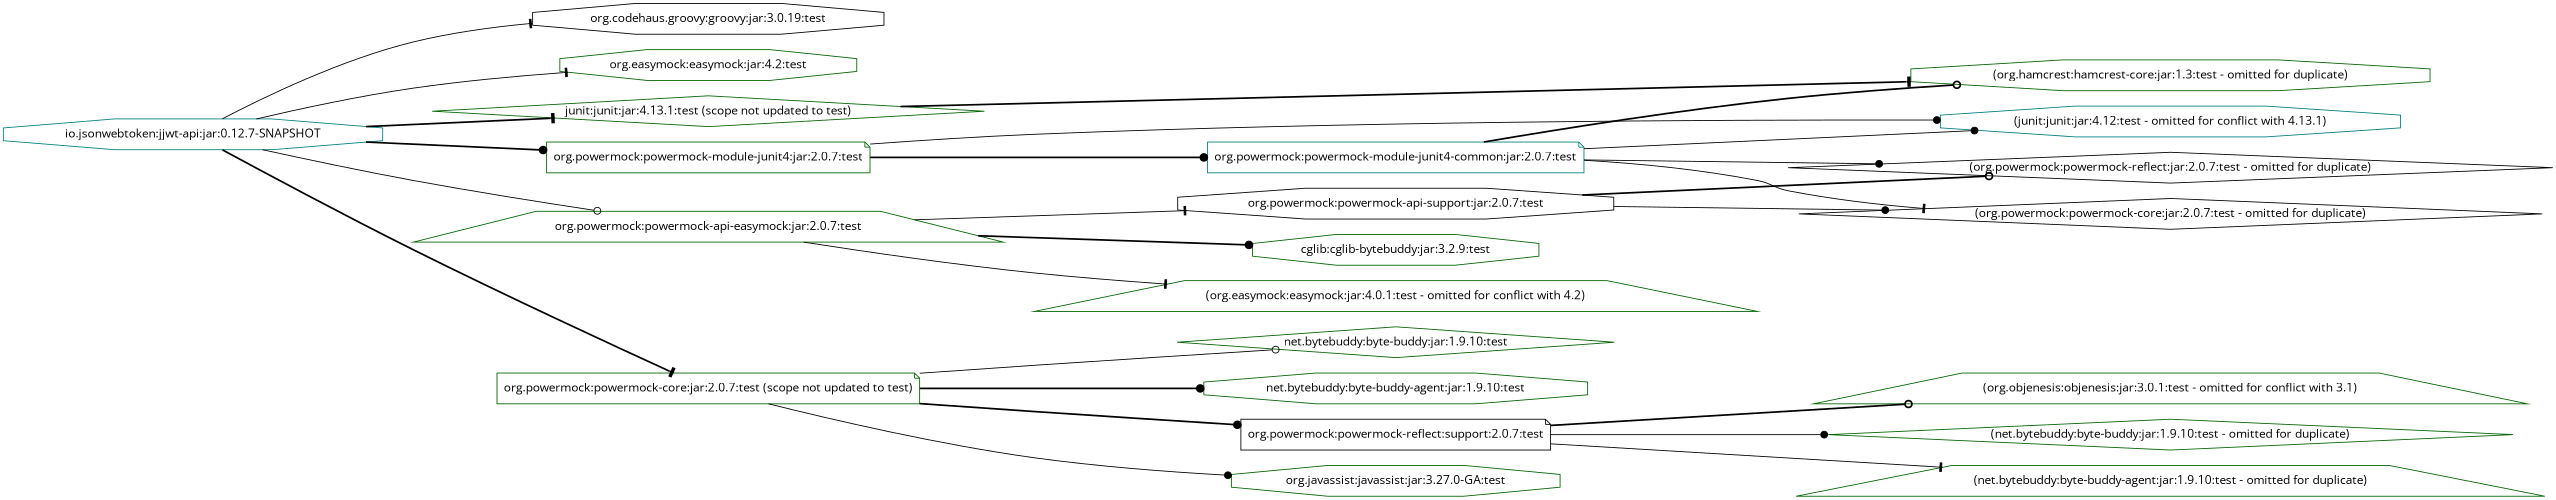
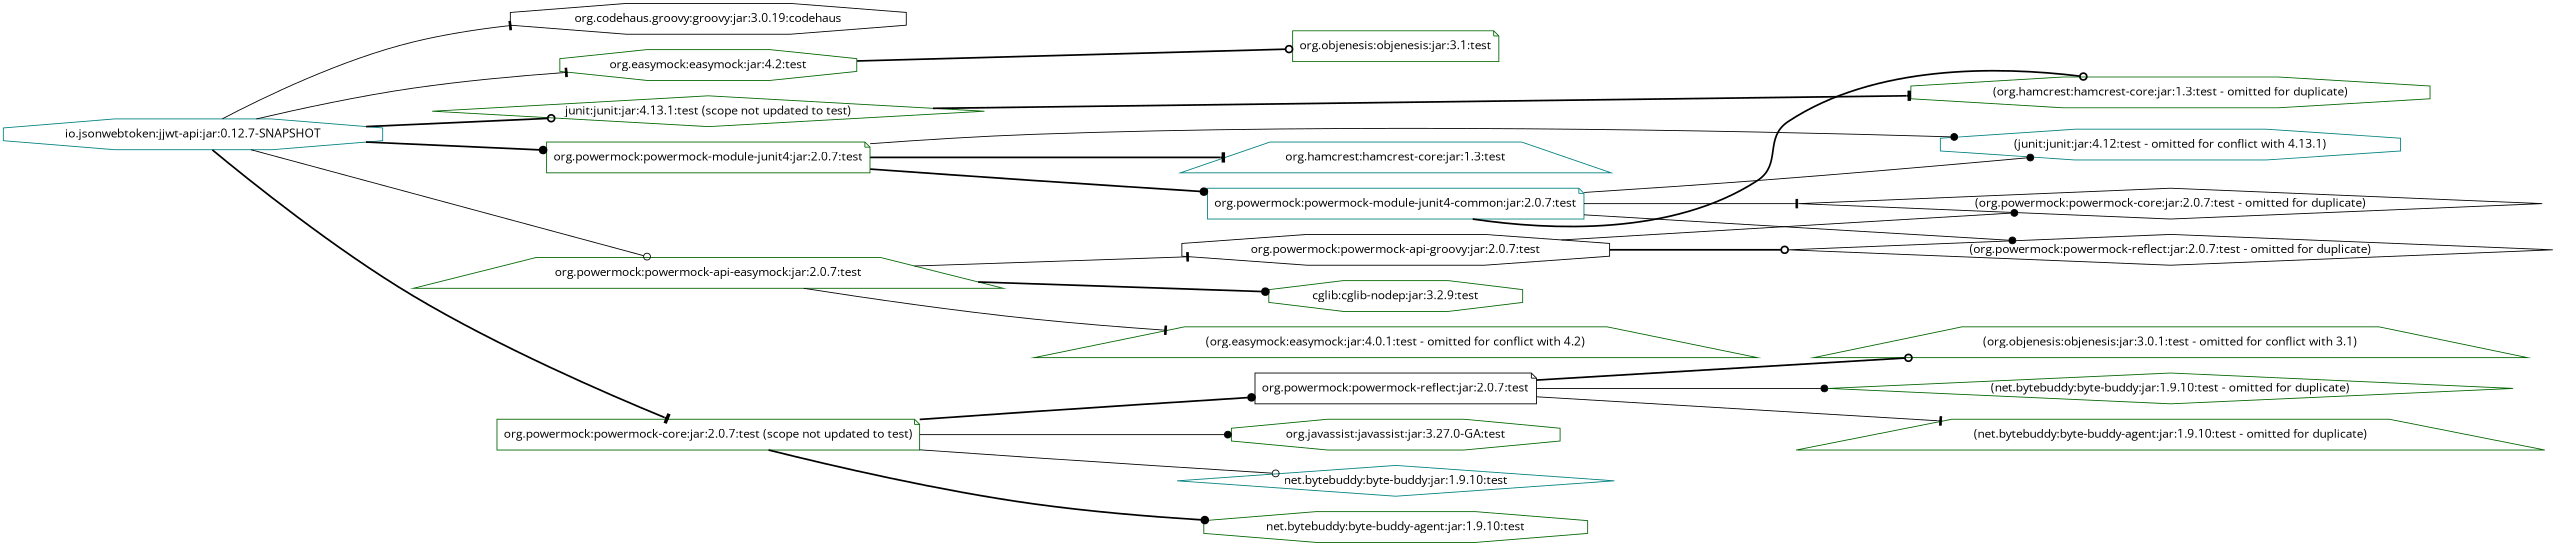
(708, 19) -> (708, 19)
none -> (1396, 46)
(458, 122) -> (457, 122)
none -> (1396, 157)
(1396, 204) -> (1396, 250)
(1396, 250) -> (1396, 296)
(1396, 342) -> (1396, 481)
(1396, 435) -> (1396, 388)
